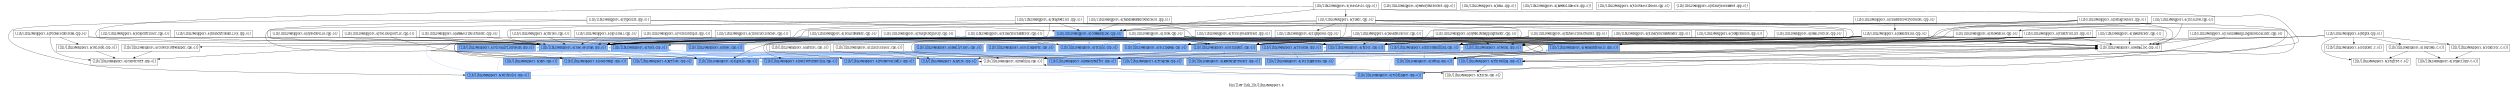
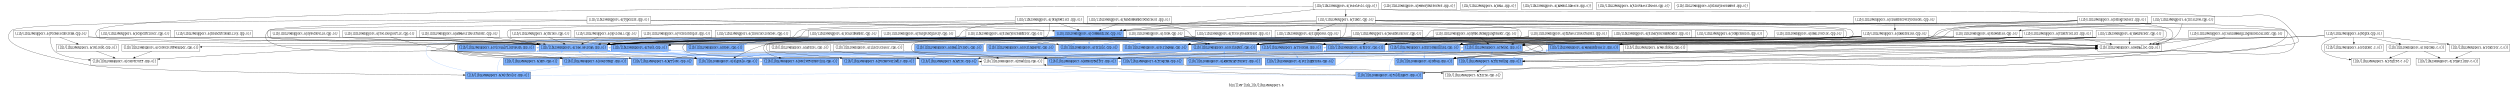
none -> (845, 42)
none -> (1655, 48)
(908, 54) -> (735, 56)
